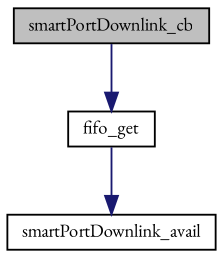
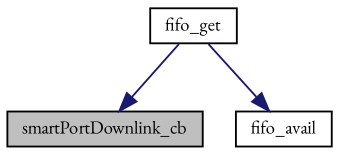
(112, 68) -> (155, 71)
(112, 232) -> (284, 129)
